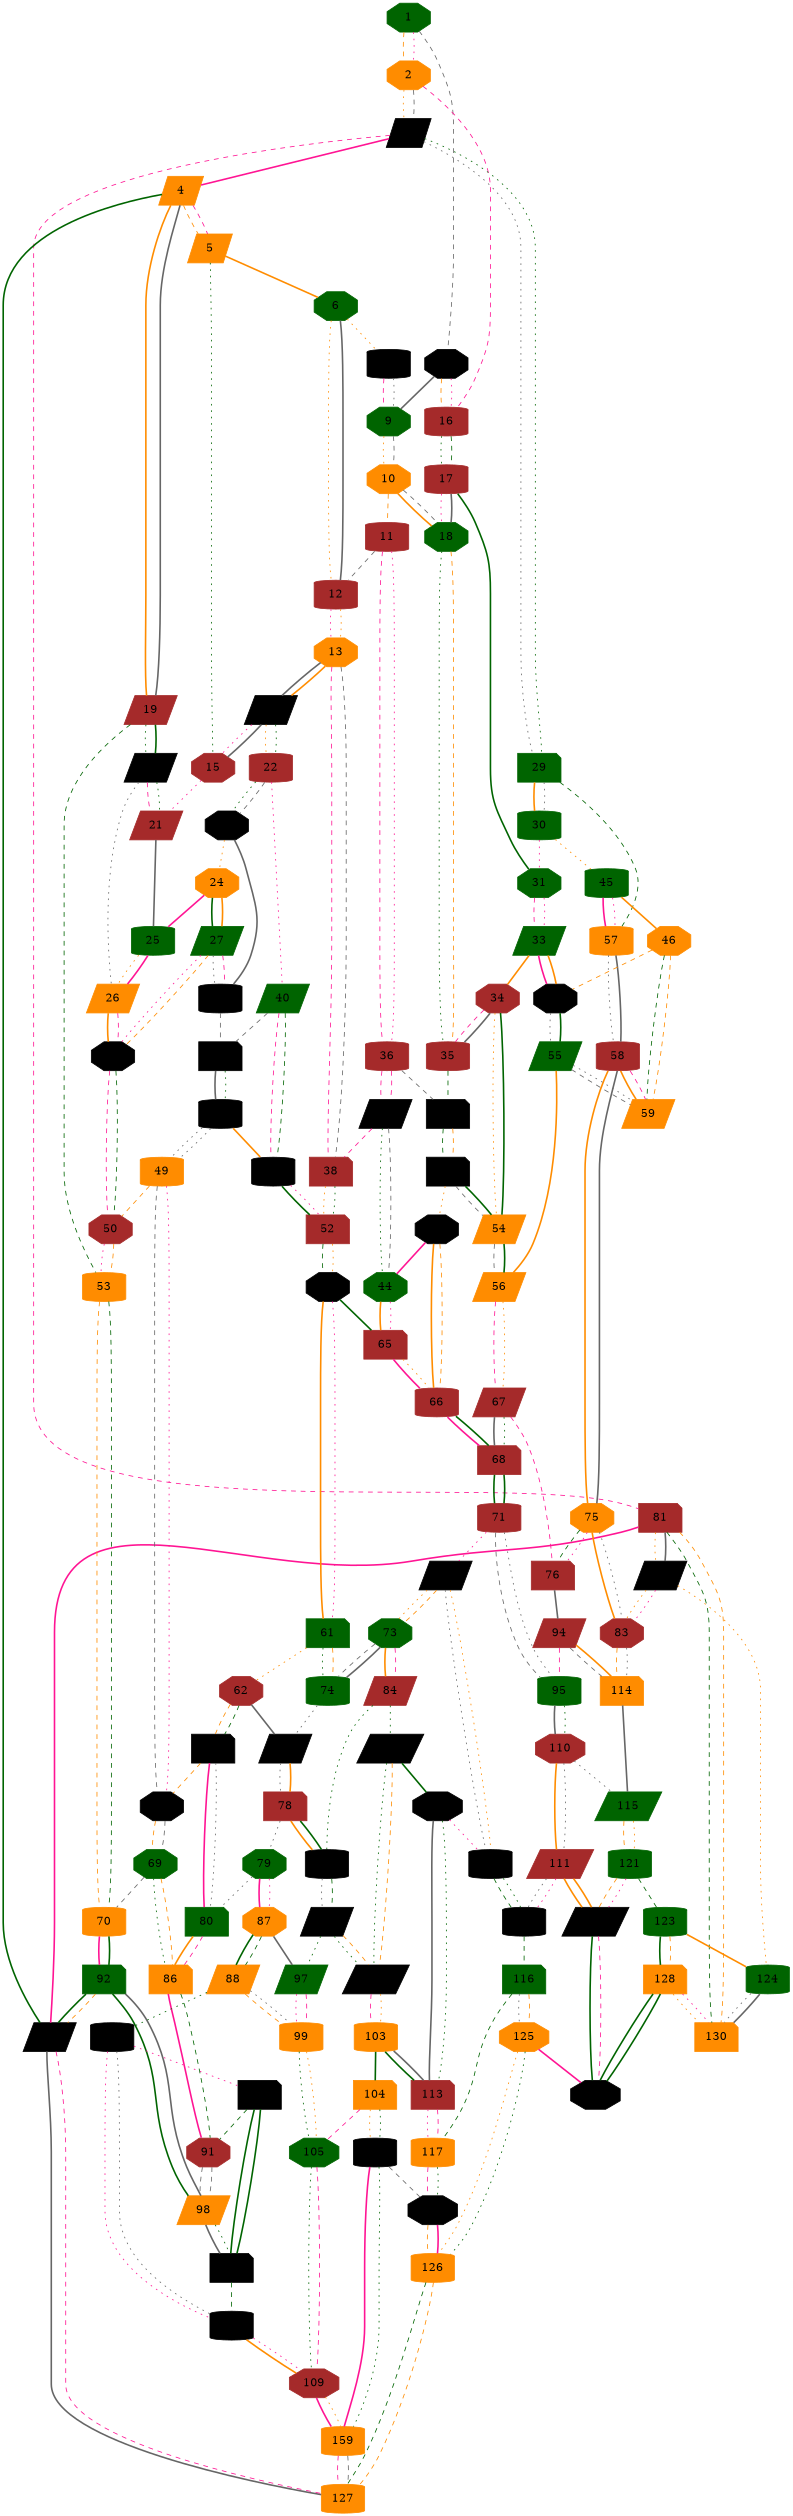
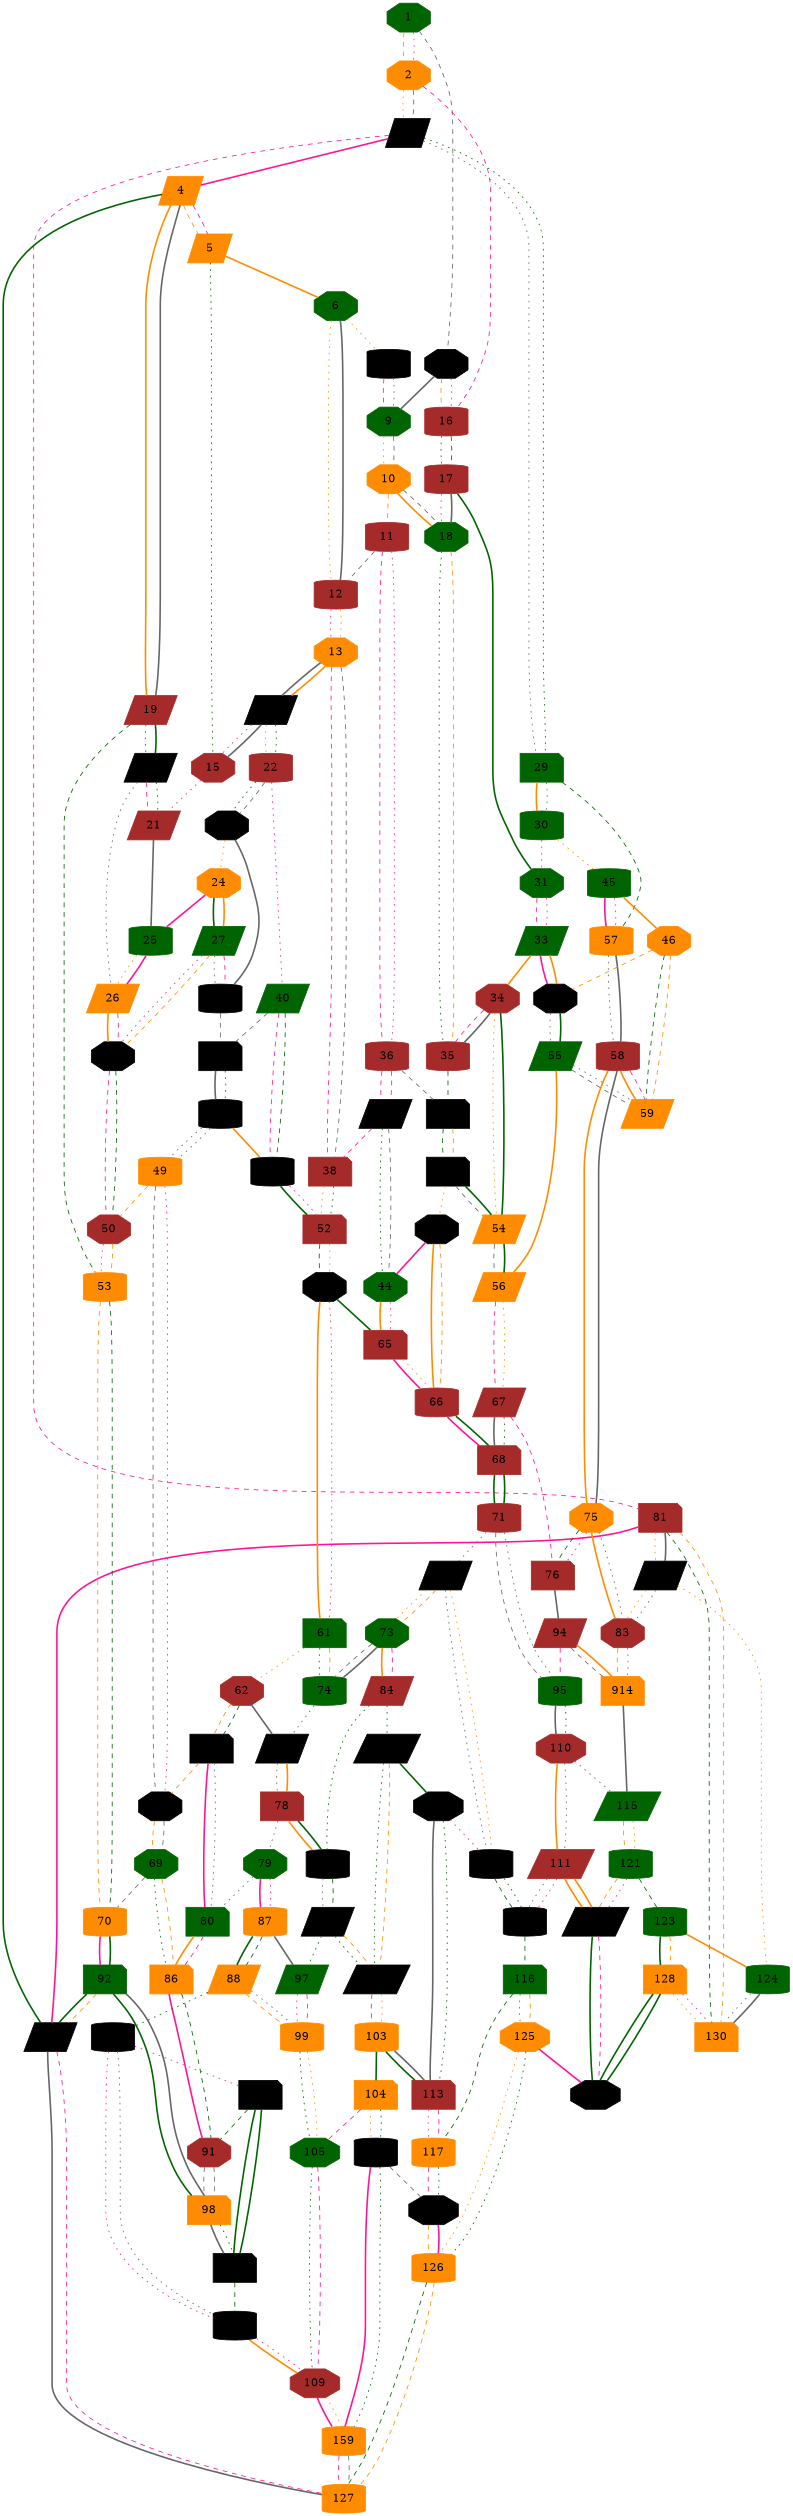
(622, 1691) -> (623, 1691)
(264, 1922) -> (265, 1922)
(204, 2210) -> (209, 2210)
